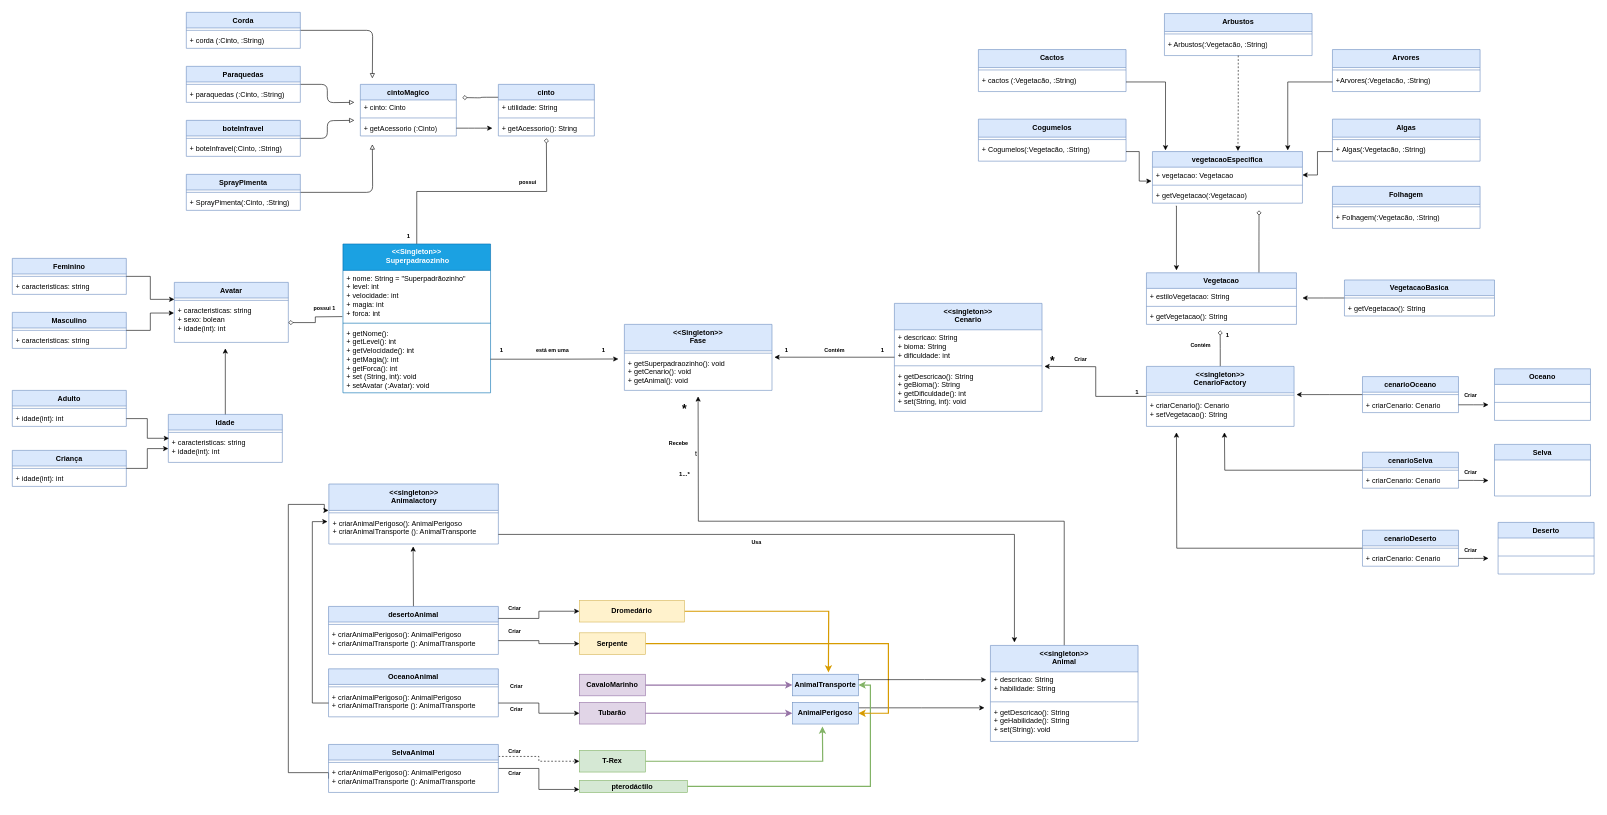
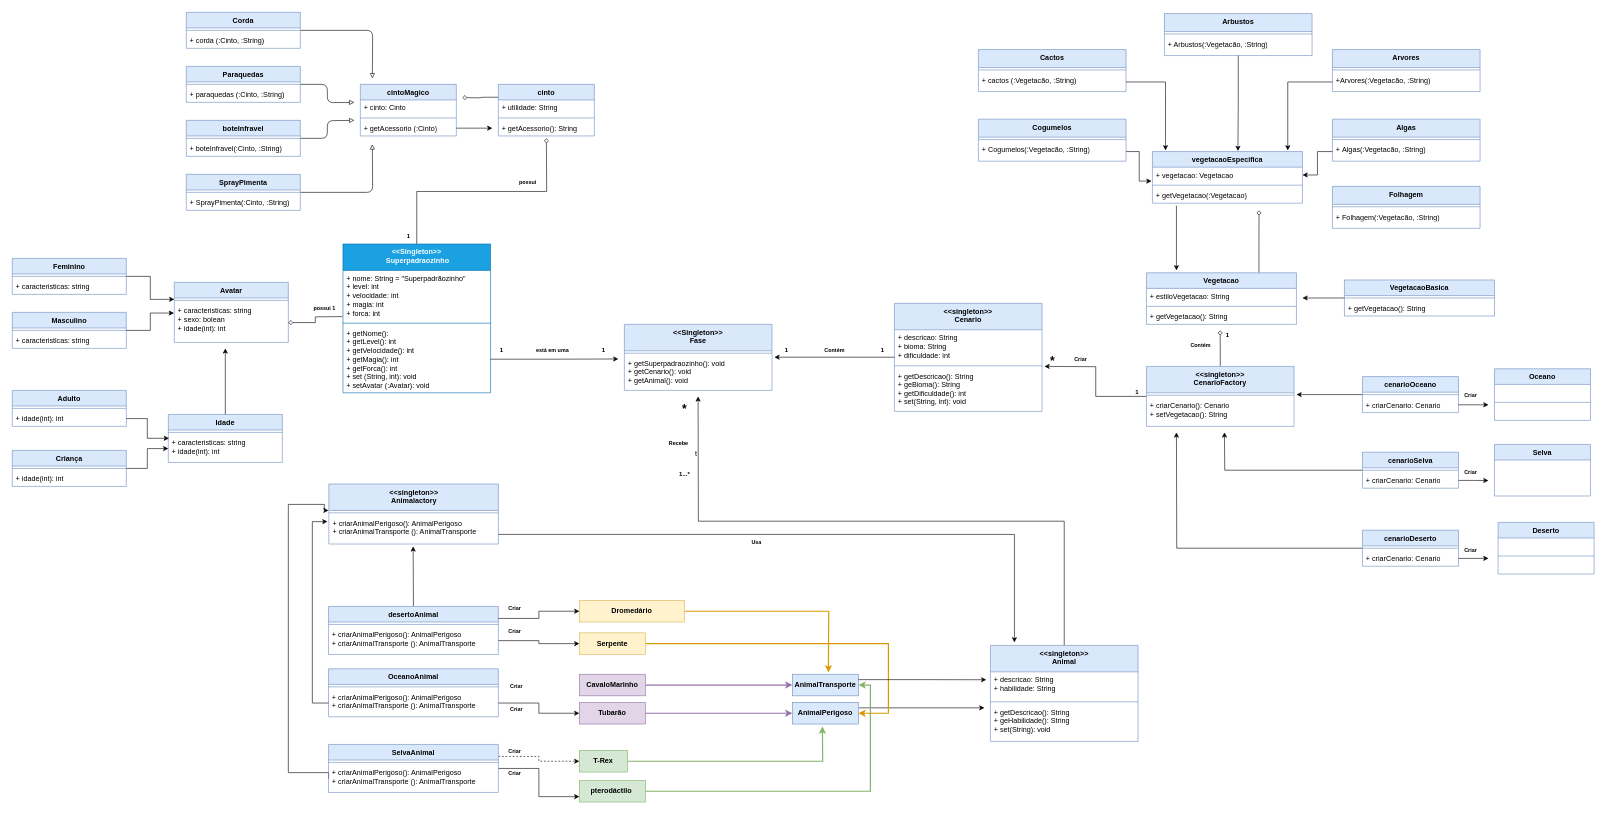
(1238, 102) -> (1238, 102)
(612, 761) -> (603, 761)
(633, 786) -> (612, 791)
